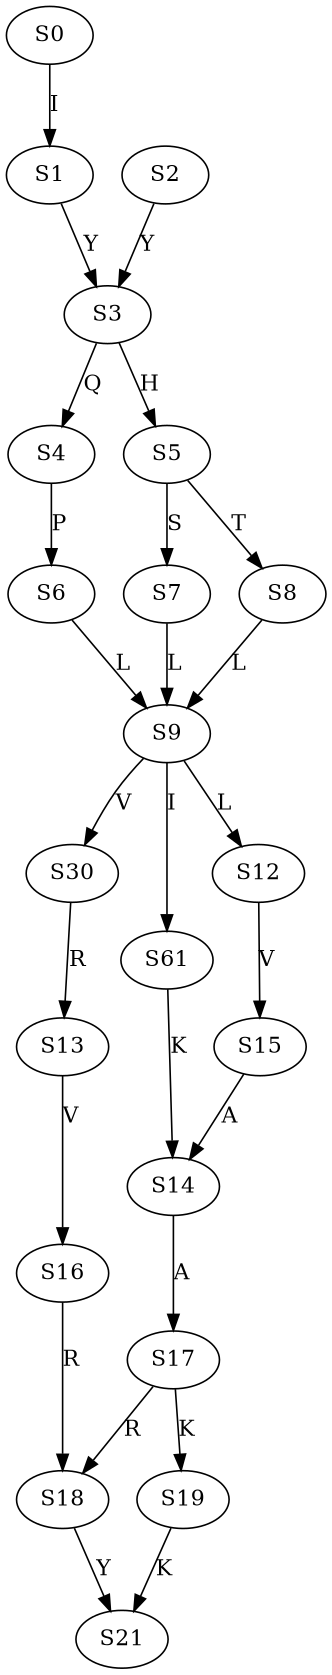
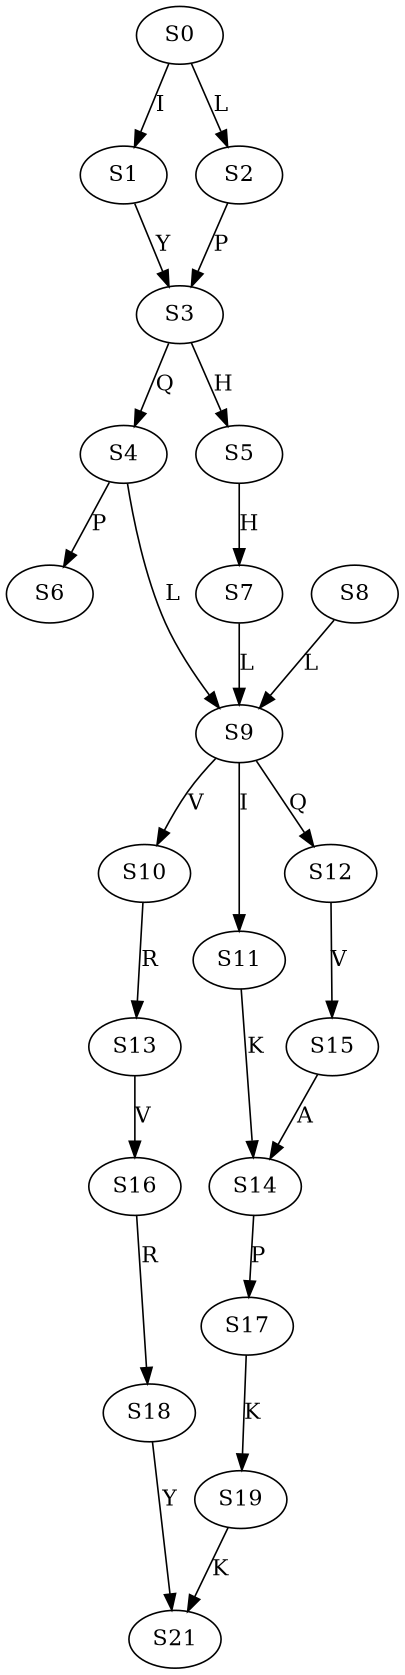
none -> (206, 97)
(148, 245) -> (222, 245)
(220, 518) -> none
(175, 524) -> (250, 524)
(104, 658) -> (154, 595)
(225, 804) -> (299, 804)
(72, 873) -> (144, 873)
(167, 960) -> (239, 960)
(181, 1273) -> (258, 1256)
(123, 1423) -> none
